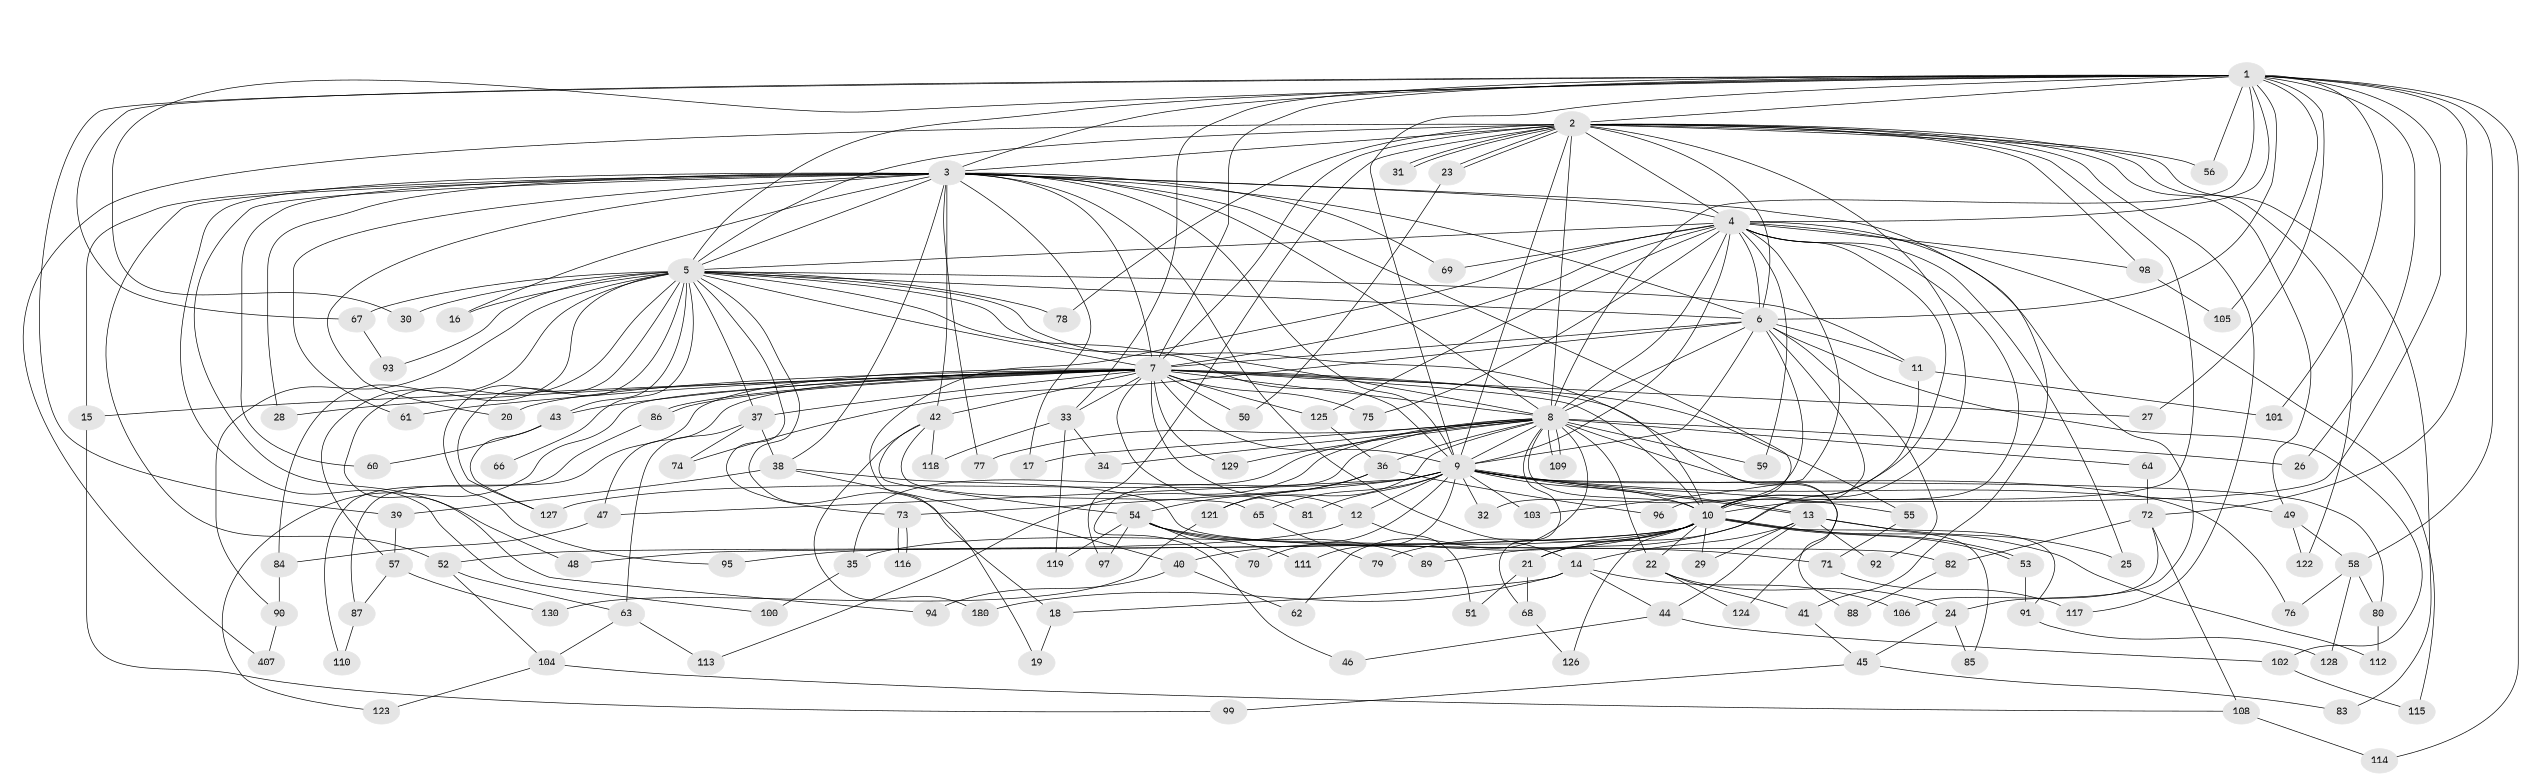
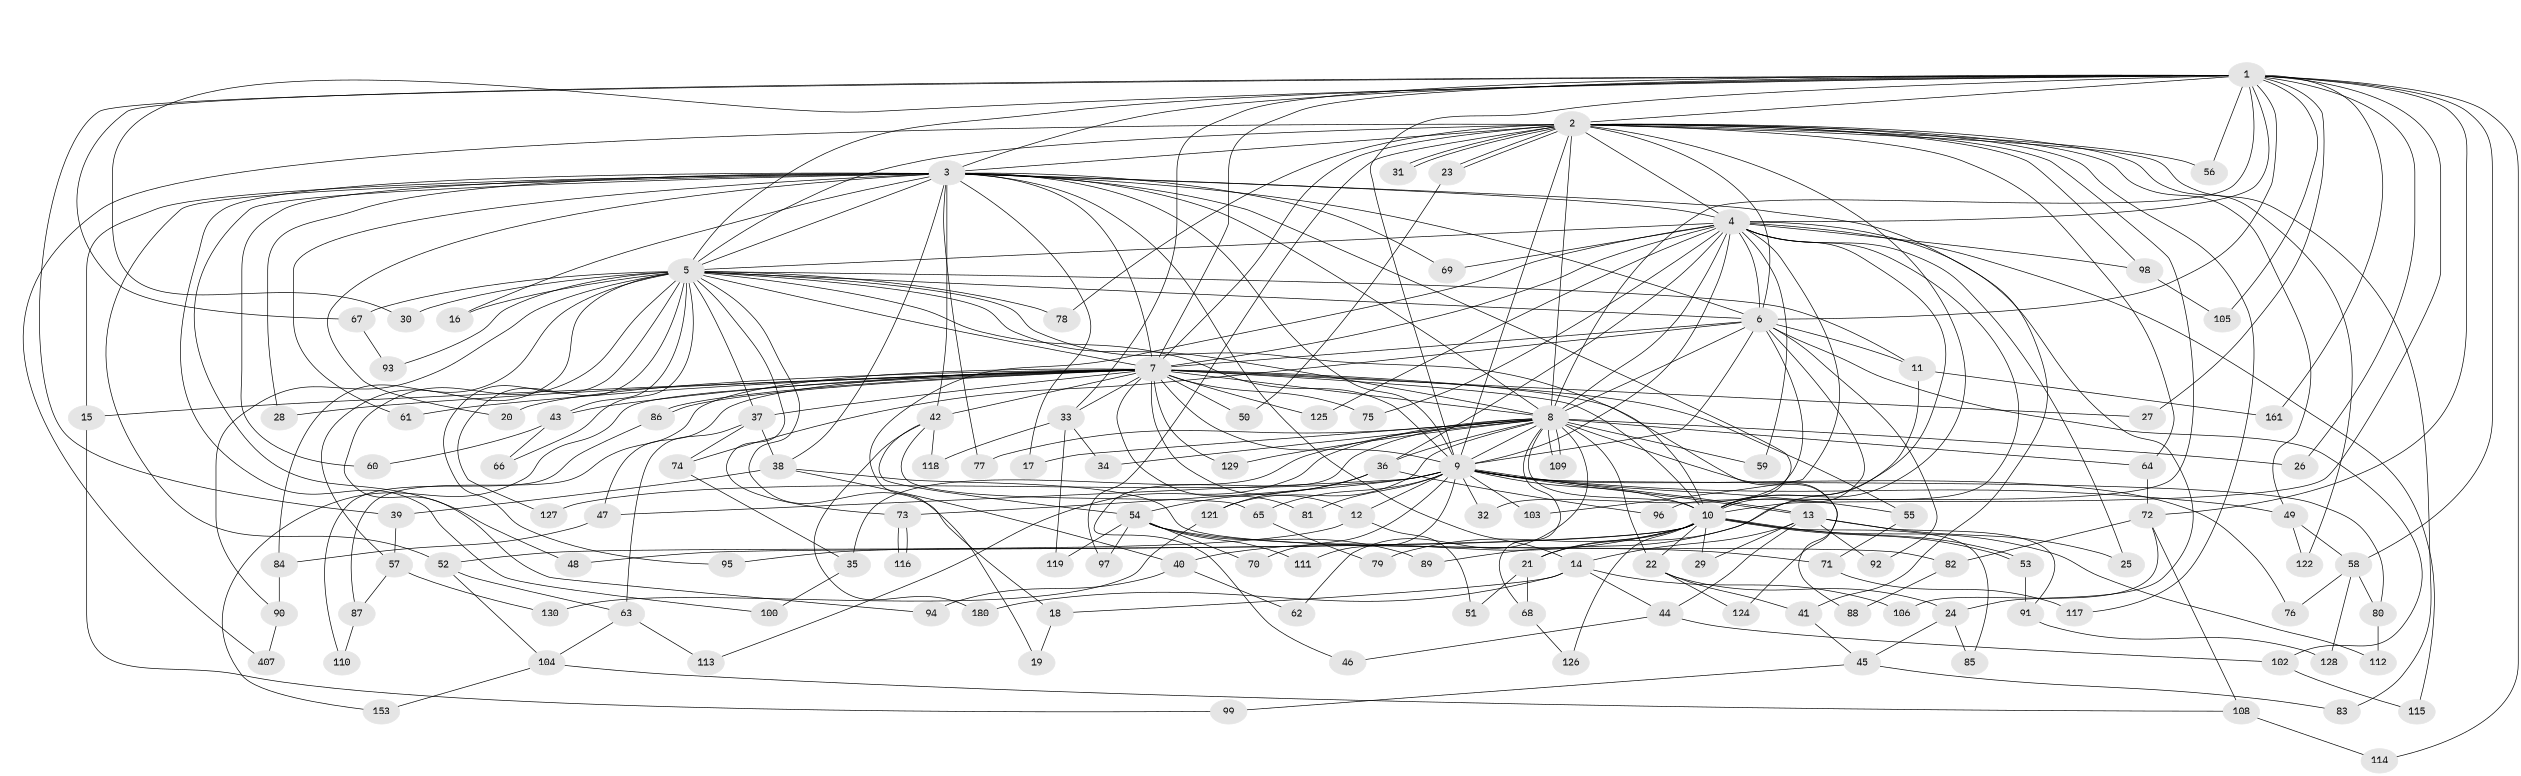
none -> (1969, 164)
(2274, 418) -> (2274, 418)
(1351, 442) -> (1568, 357)
(471, 463) -> (527, 442)
(1280, 541) -> (765, 516)
(381, 712) -> (381, 712)
